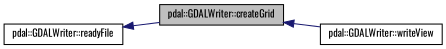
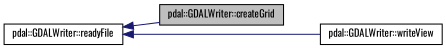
(307, 25) -> (227, 34)
